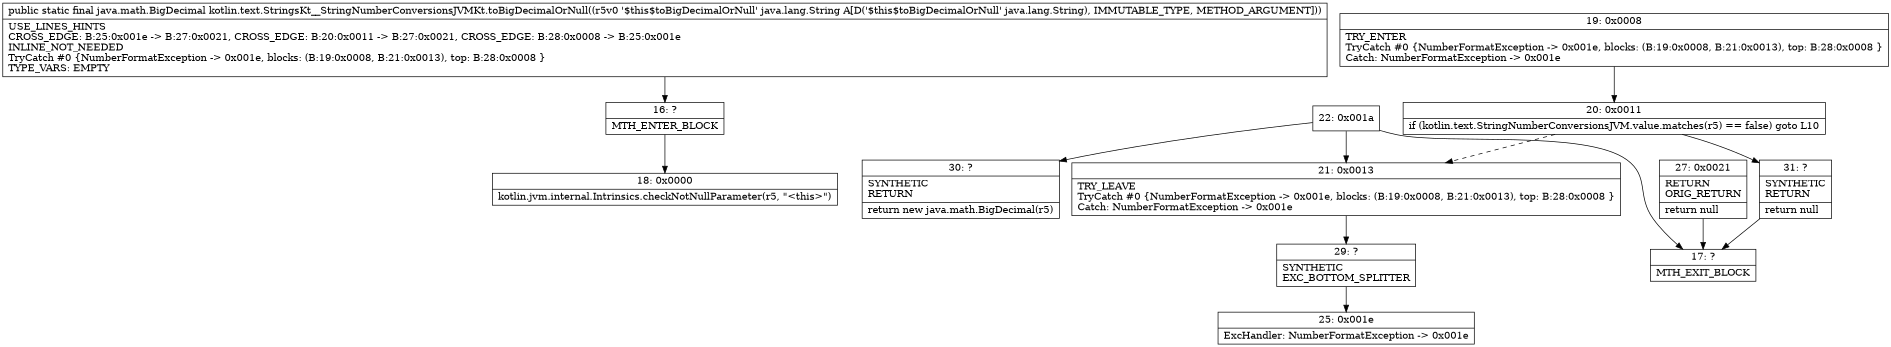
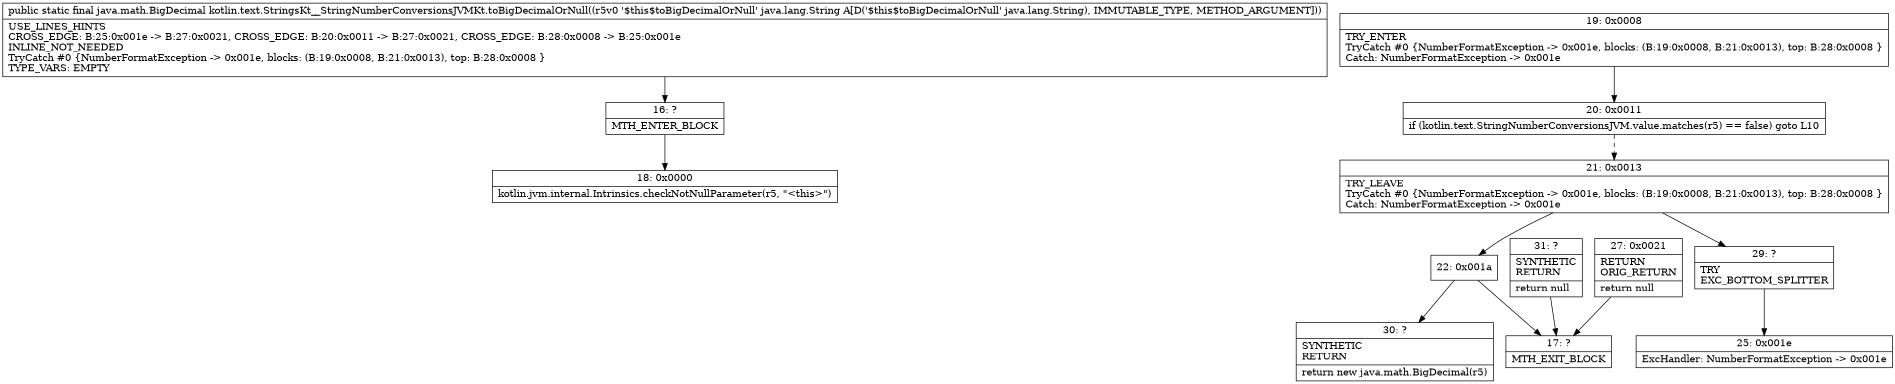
(1346, 144) -> (1518, 230)
(1718, 146) -> none
(1313, 268) -> (1710, 270)
